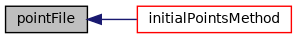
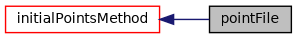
(119, 19) -> (192, 19)
